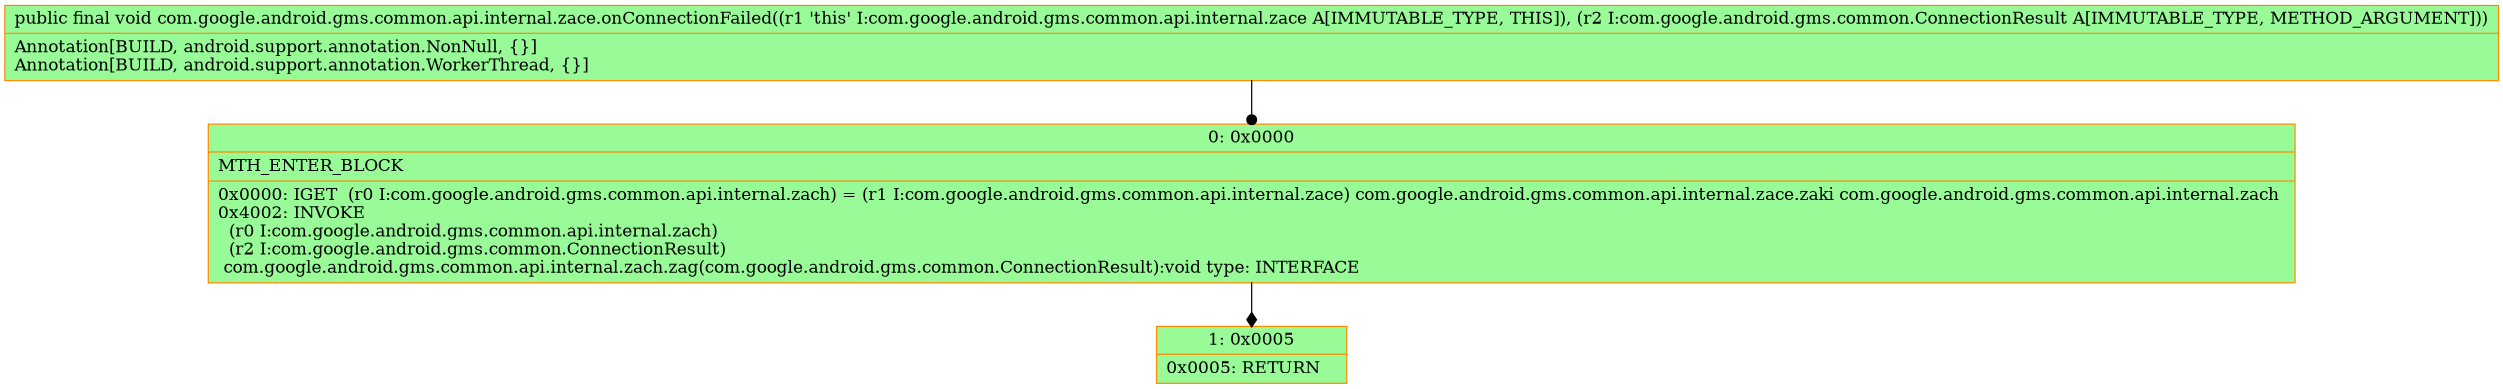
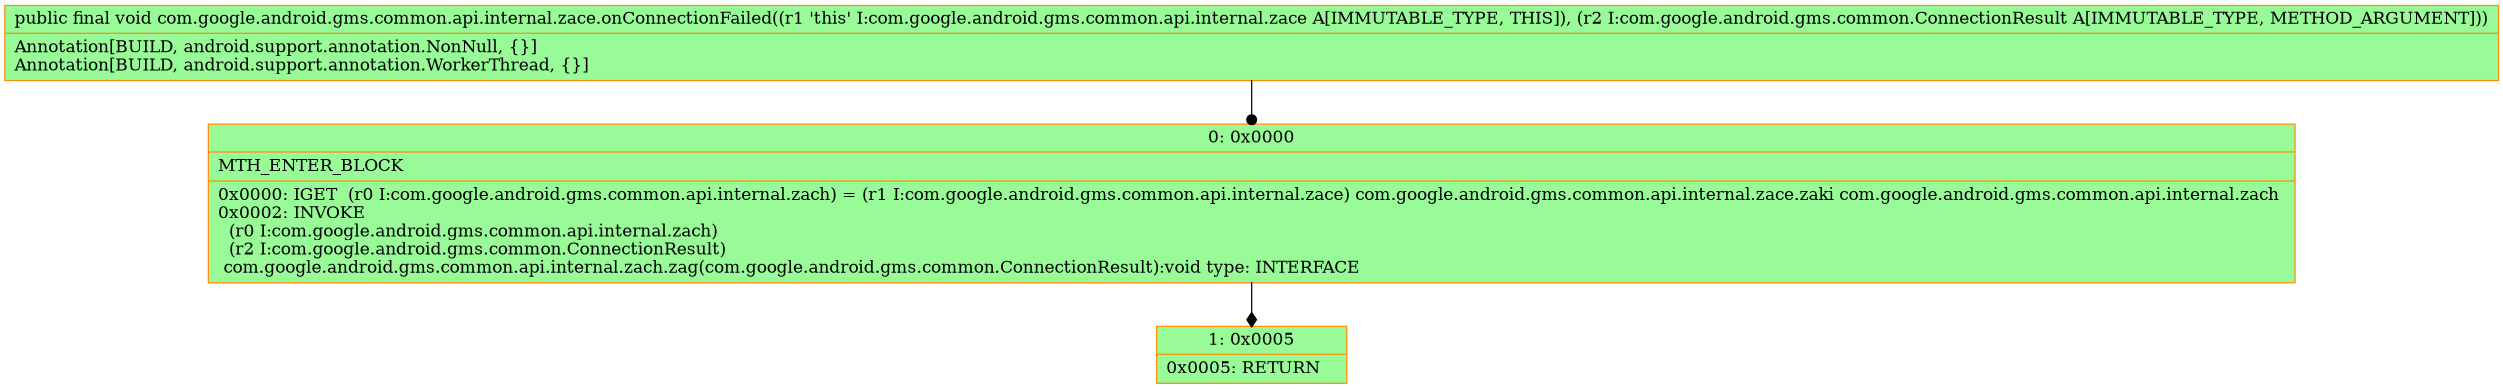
(297, 213) -> (297, 213)
